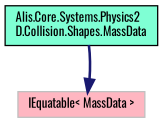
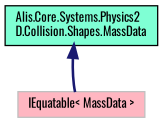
(90, 62) -> (73, 75)
